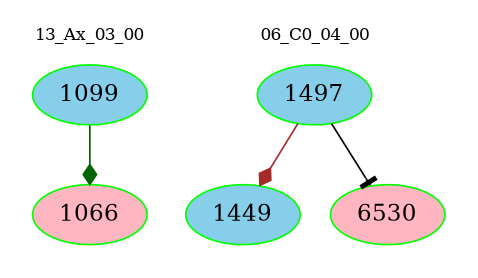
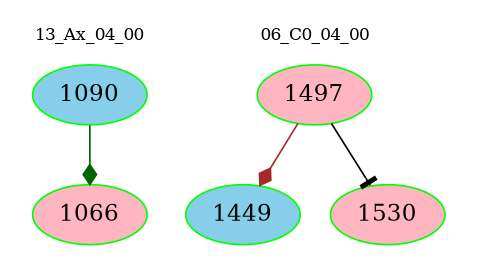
(90, 36) -> (90, 36)
(90, 95) -> (90, 95)
(314, 95) -> (314, 95)
(388, 215) -> (388, 215)
